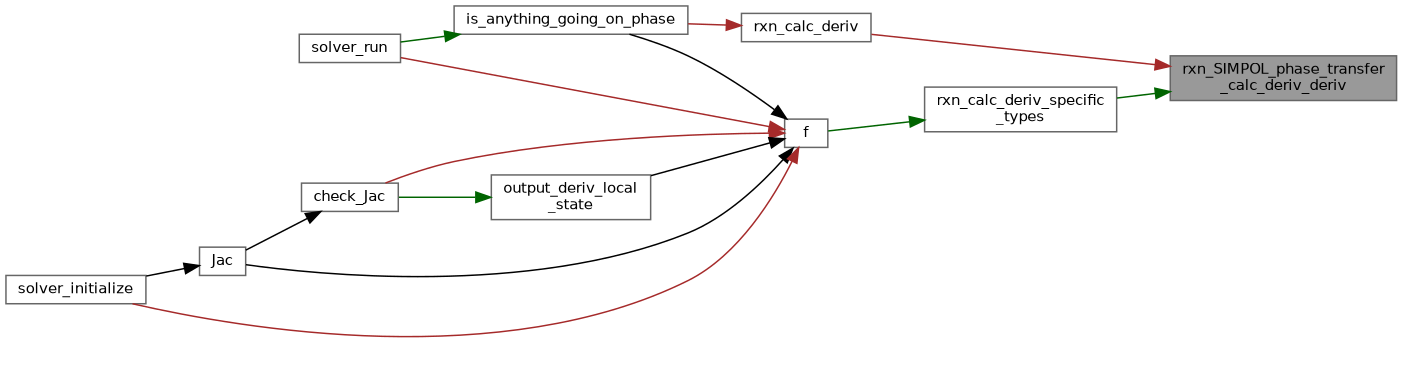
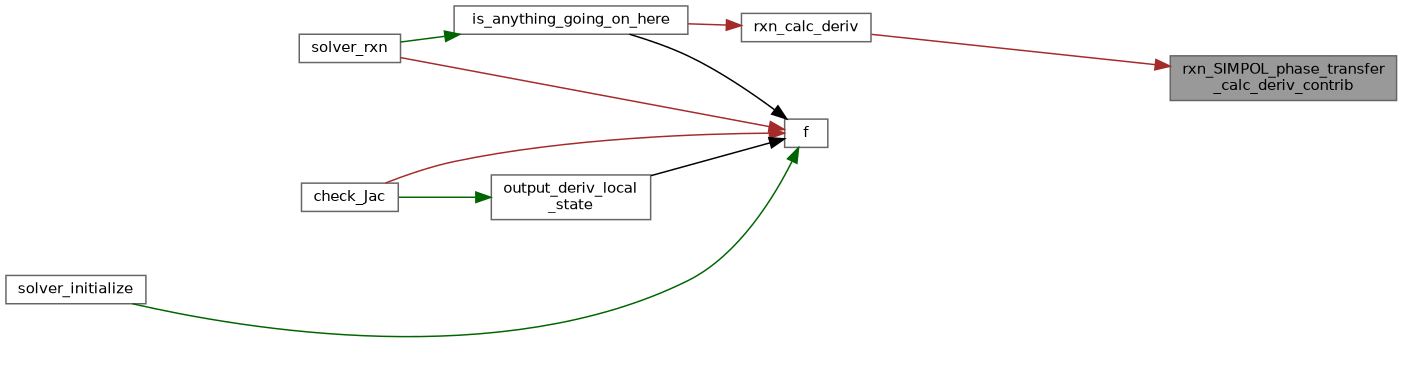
(571, 20) -> (571, 20)
(350, 48) -> (350, 48)
(1283, 78) -> (1283, 78)
(1021, 109) -> none
(223, 261) -> none
(493, 332) -> (493, 332)
